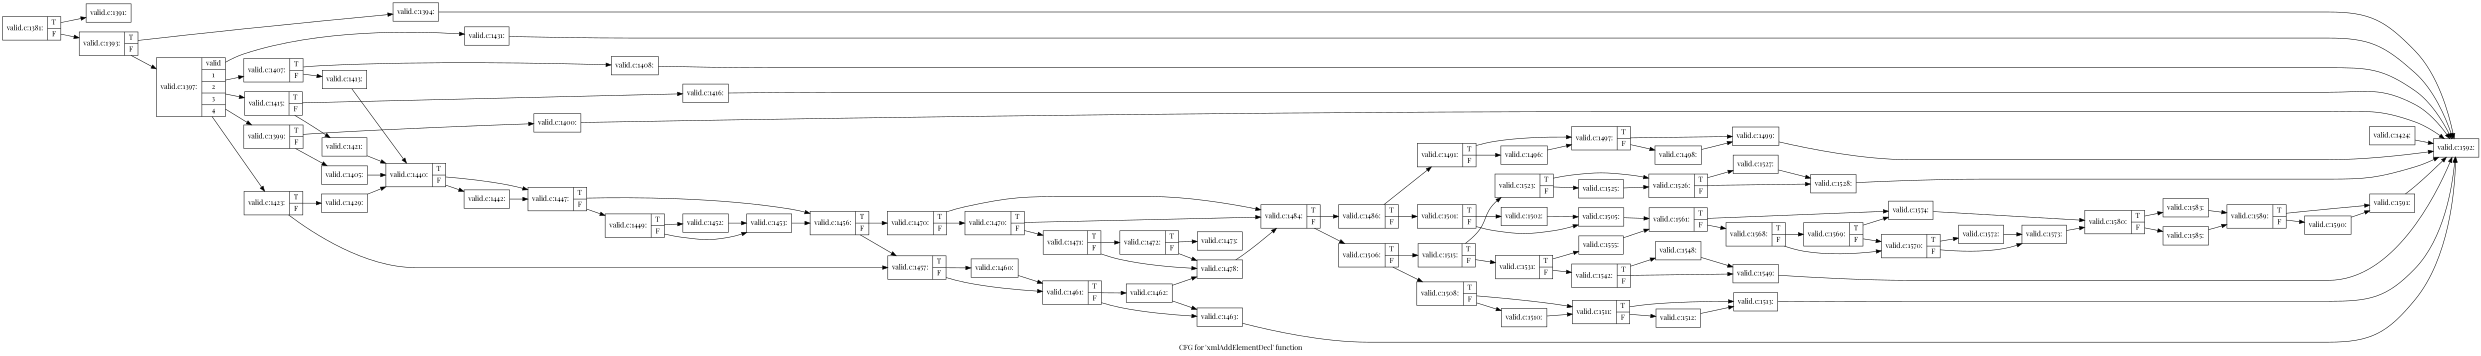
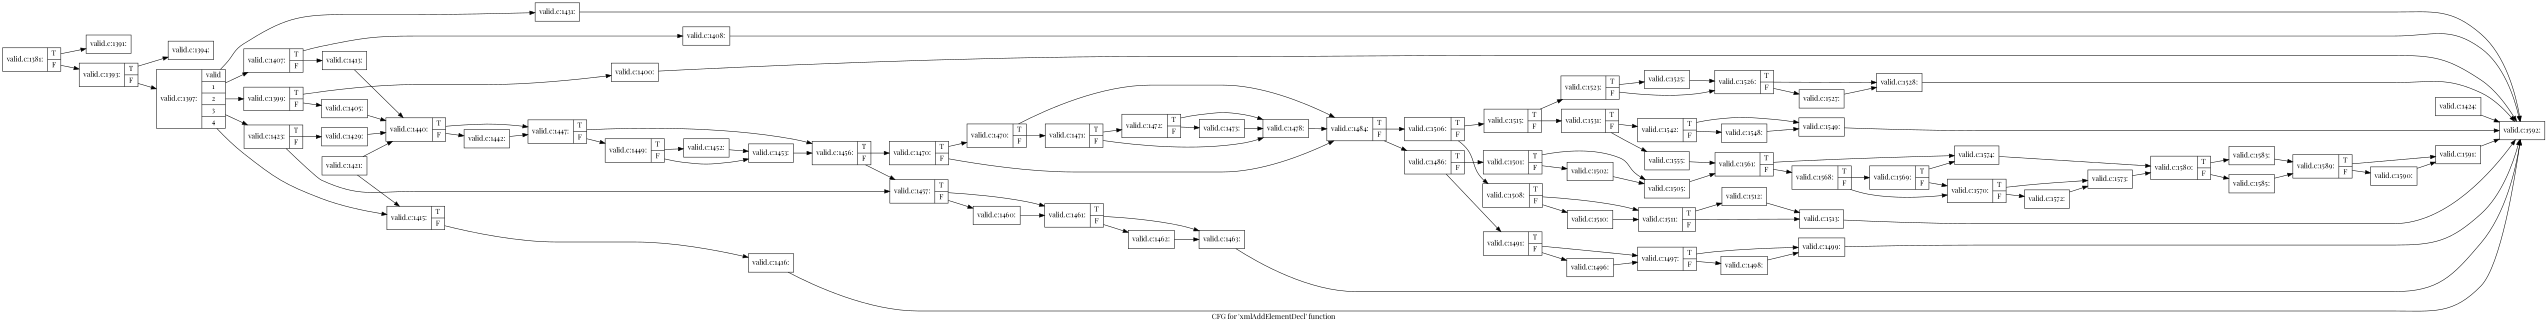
(1479, 12) -> none
(310, 125) -> (376, 189)
(1182, 282) -> (1251, 129)
